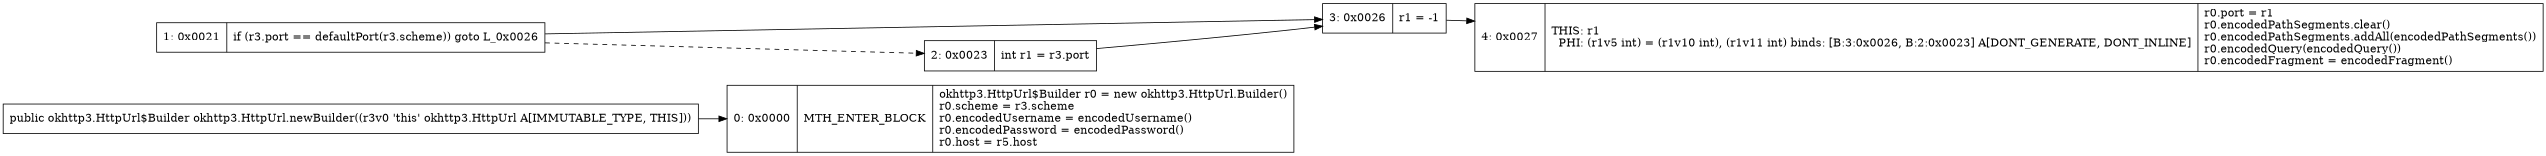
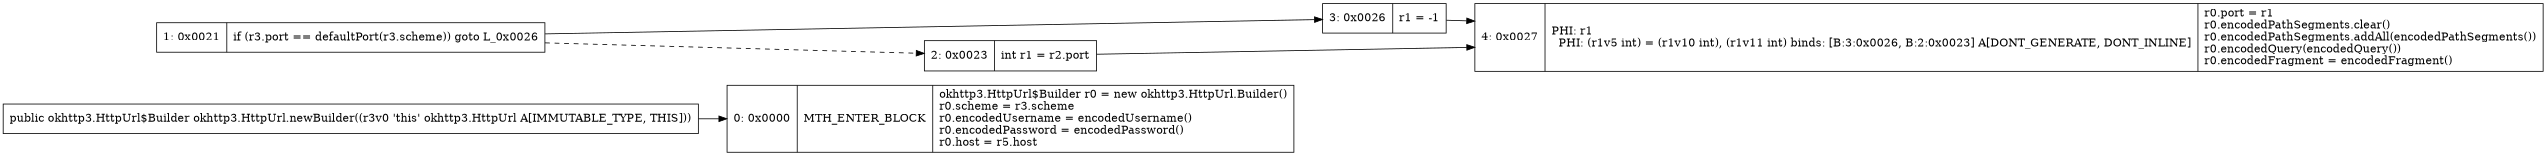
(1578, 31) -> (1574, 31)
(1206, 39) -> (1282, 51)
(1046, 55) -> (1046, 55)
